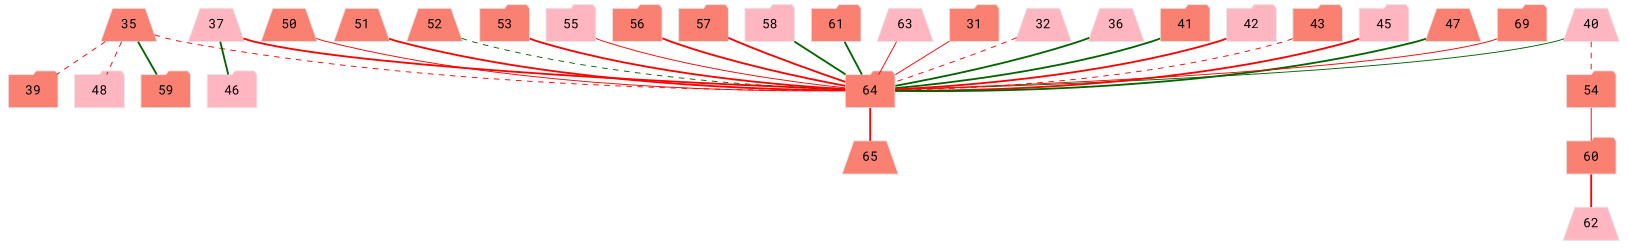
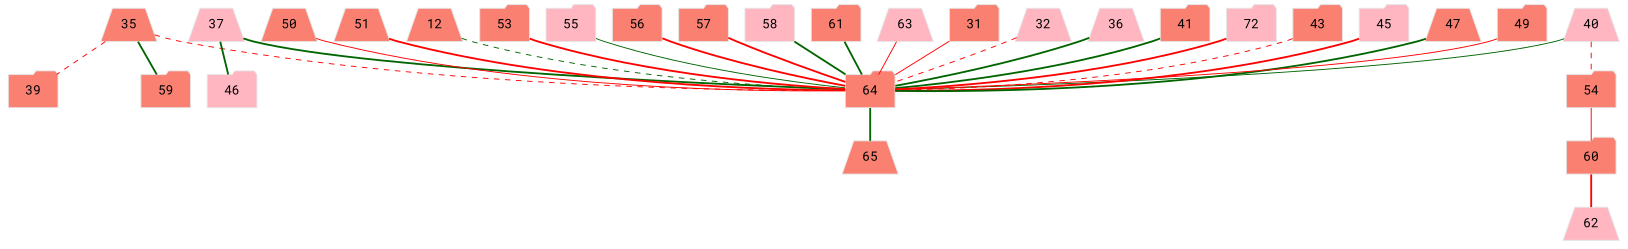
(435, 25) -> (435, 25)
(1251, 25) -> (1251, 25)
(1522, 25) -> (1522, 25)
(719, 69) -> (719, 69)
(543, 74) -> (543, 74)
(99, 91) -> none
(870, 124) -> (870, 124)
